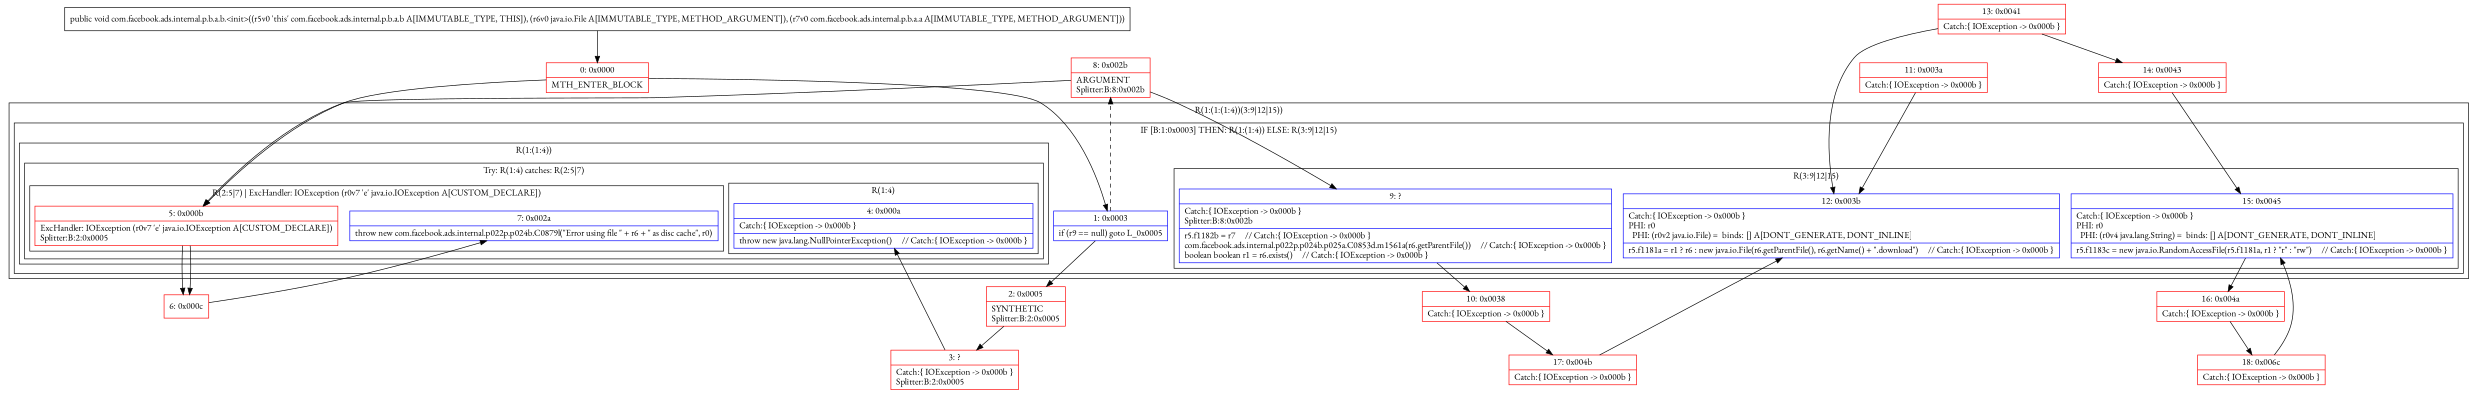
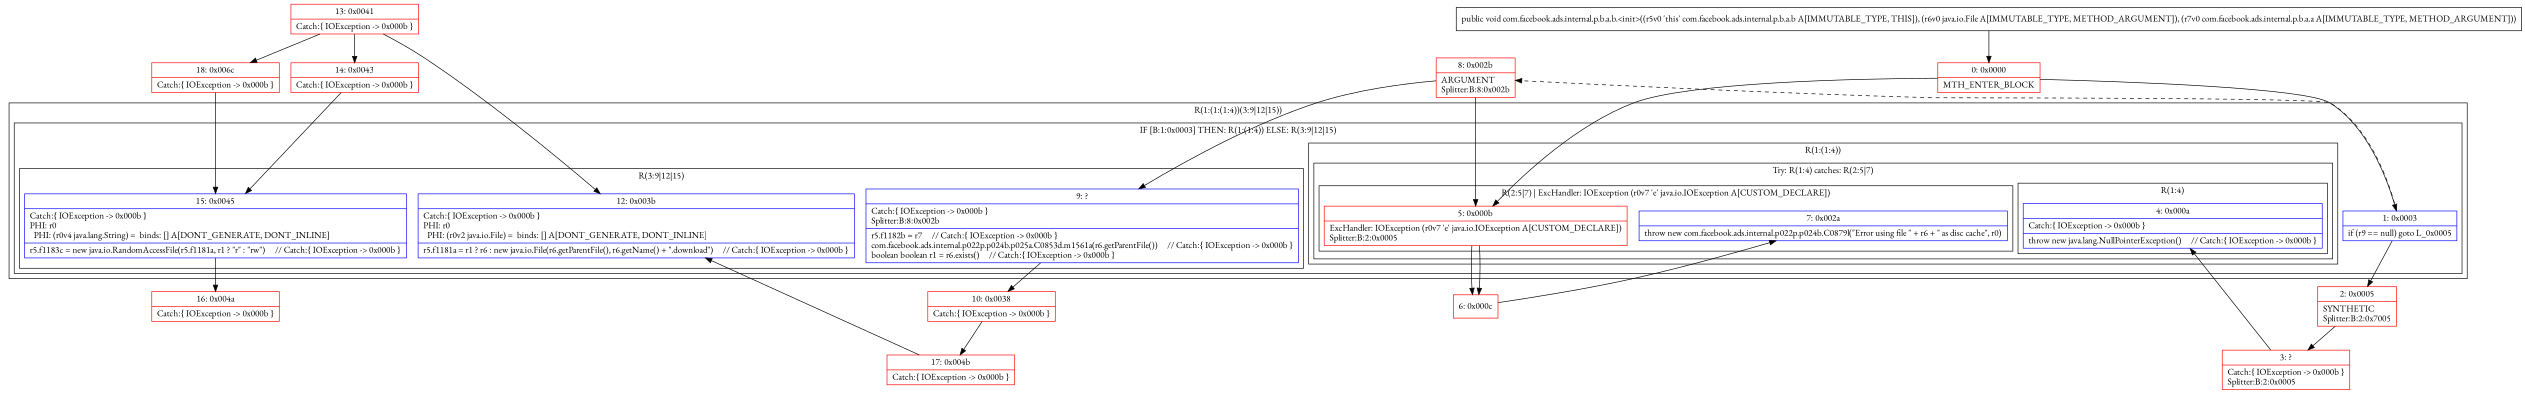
(1924, 78) -> none
(1026, 318) -> (2357, 318)
(2239, 336) -> (288, 47)
